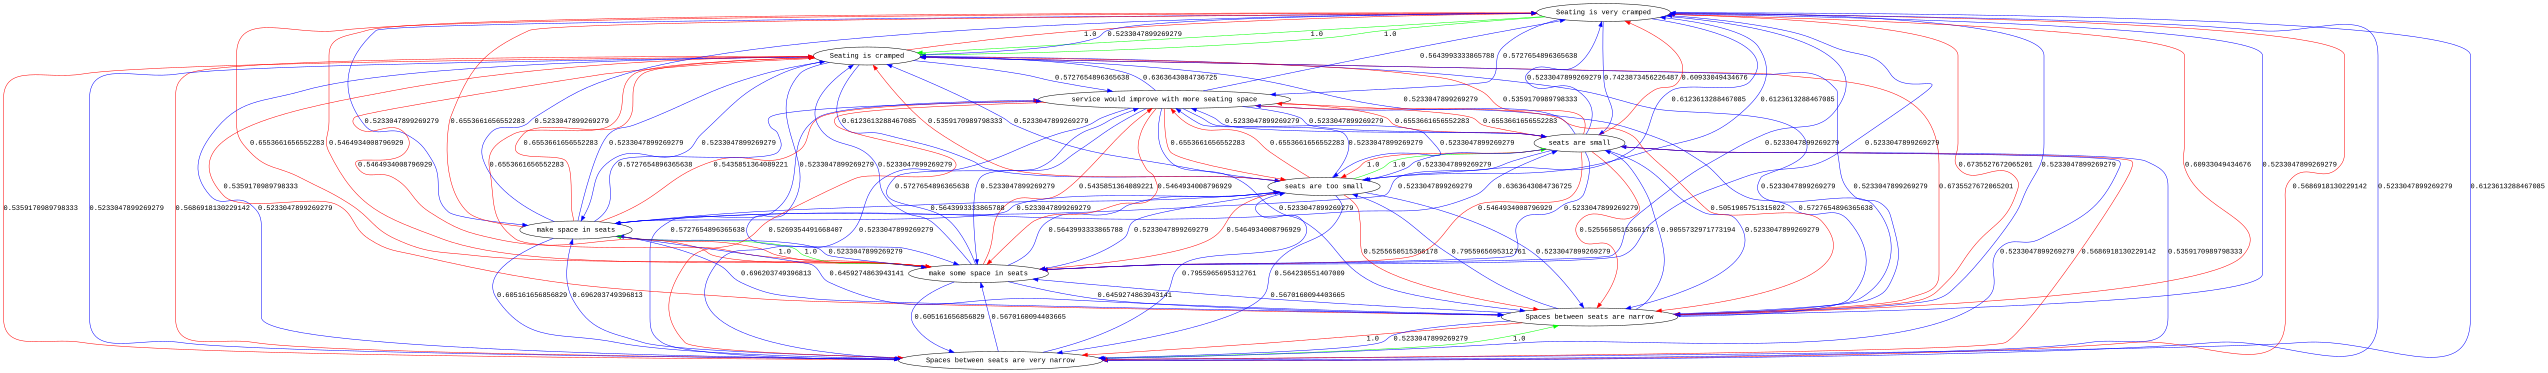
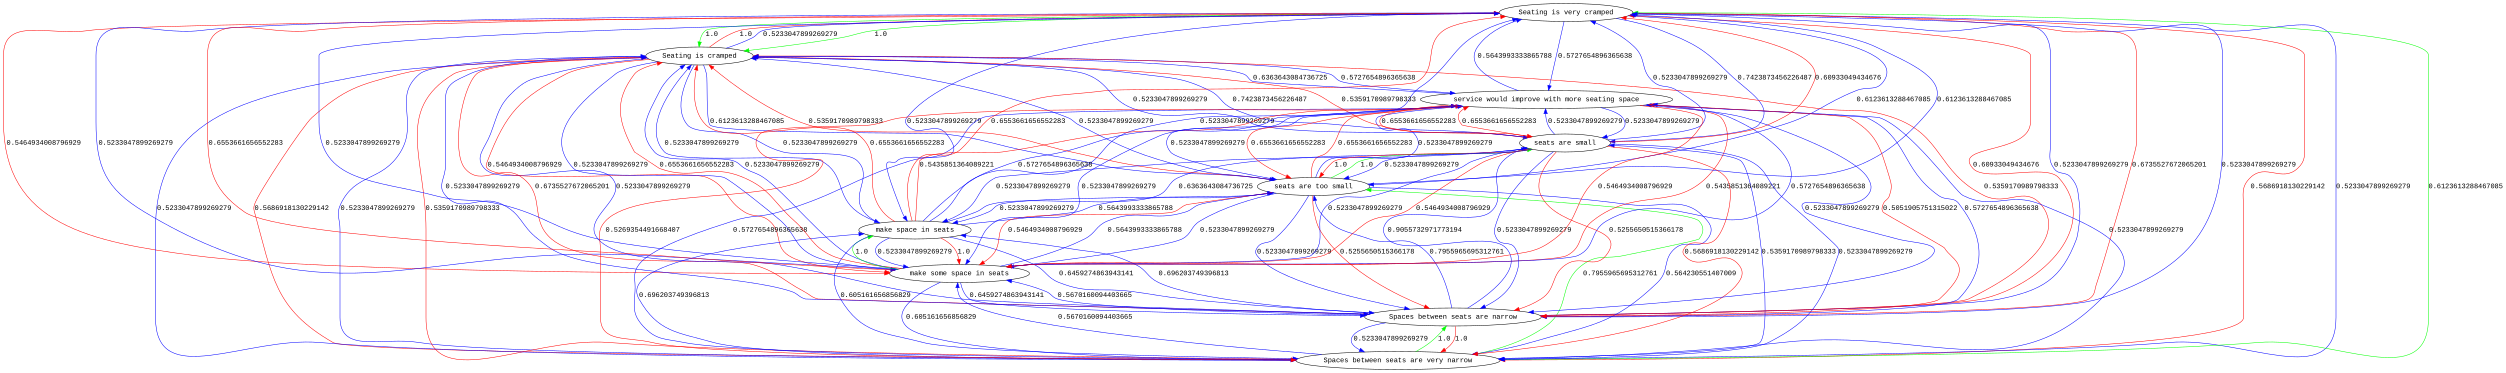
none -> (1163, 77)
(1209, 257) -> (1680, 216)
(2330, 343) -> (2428, 267)
